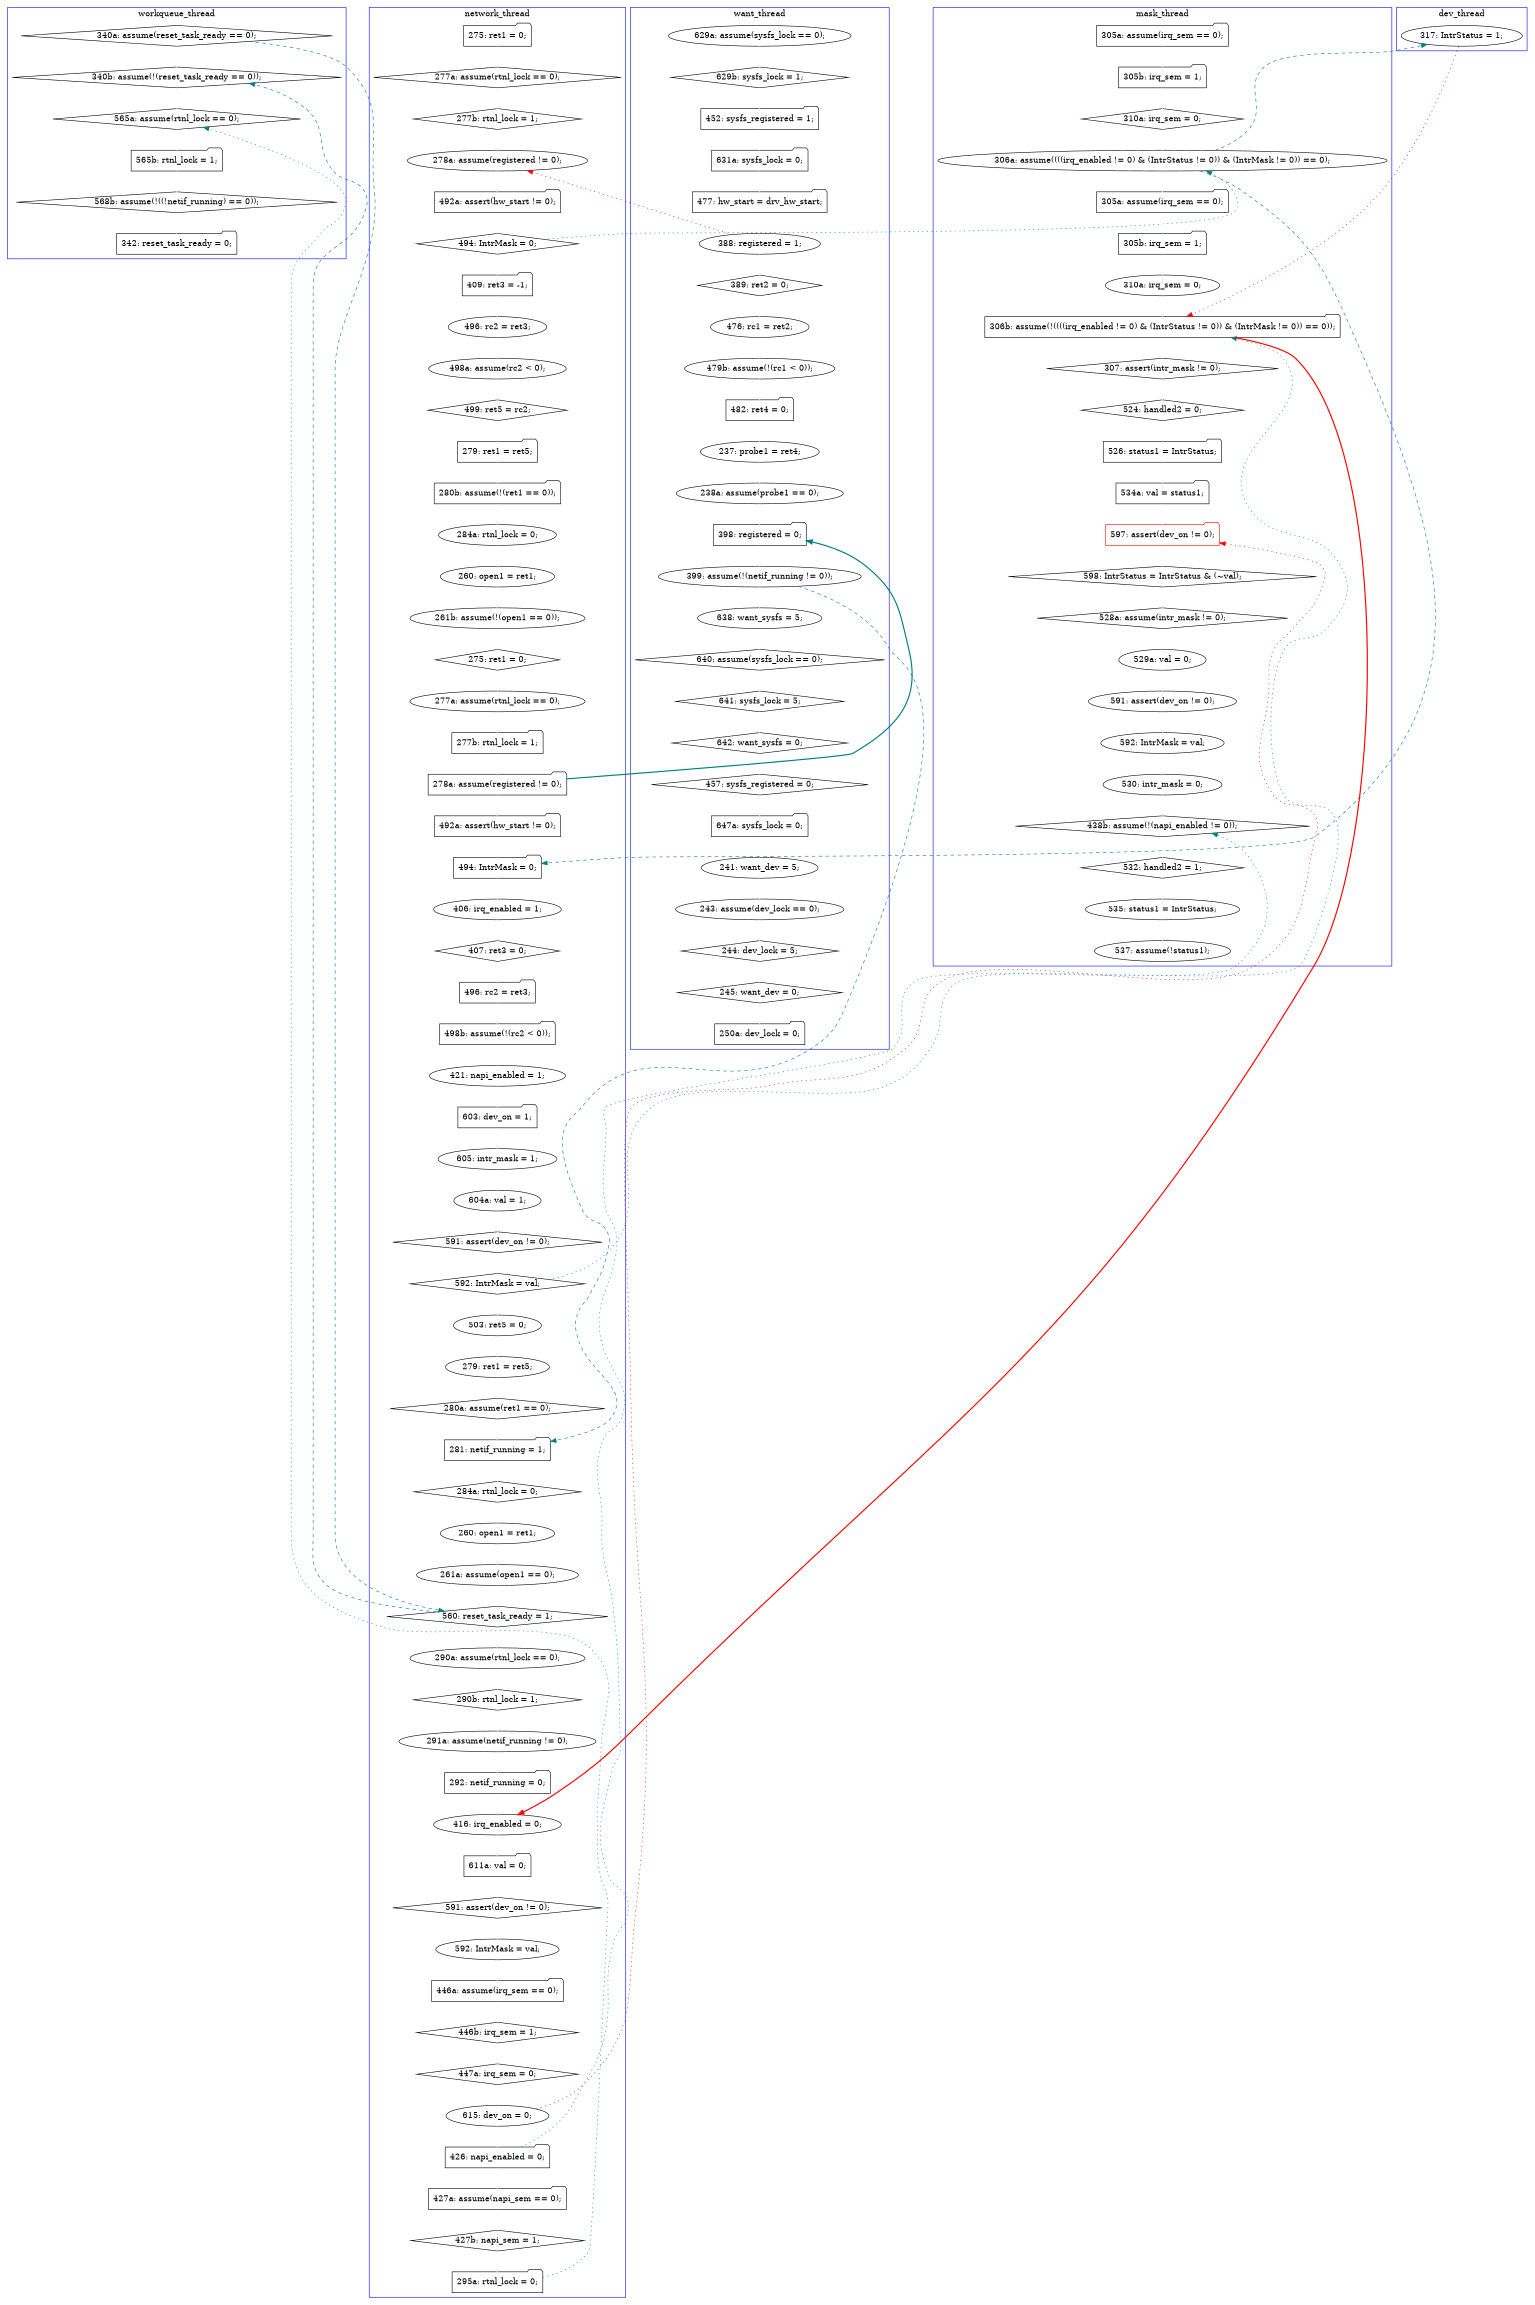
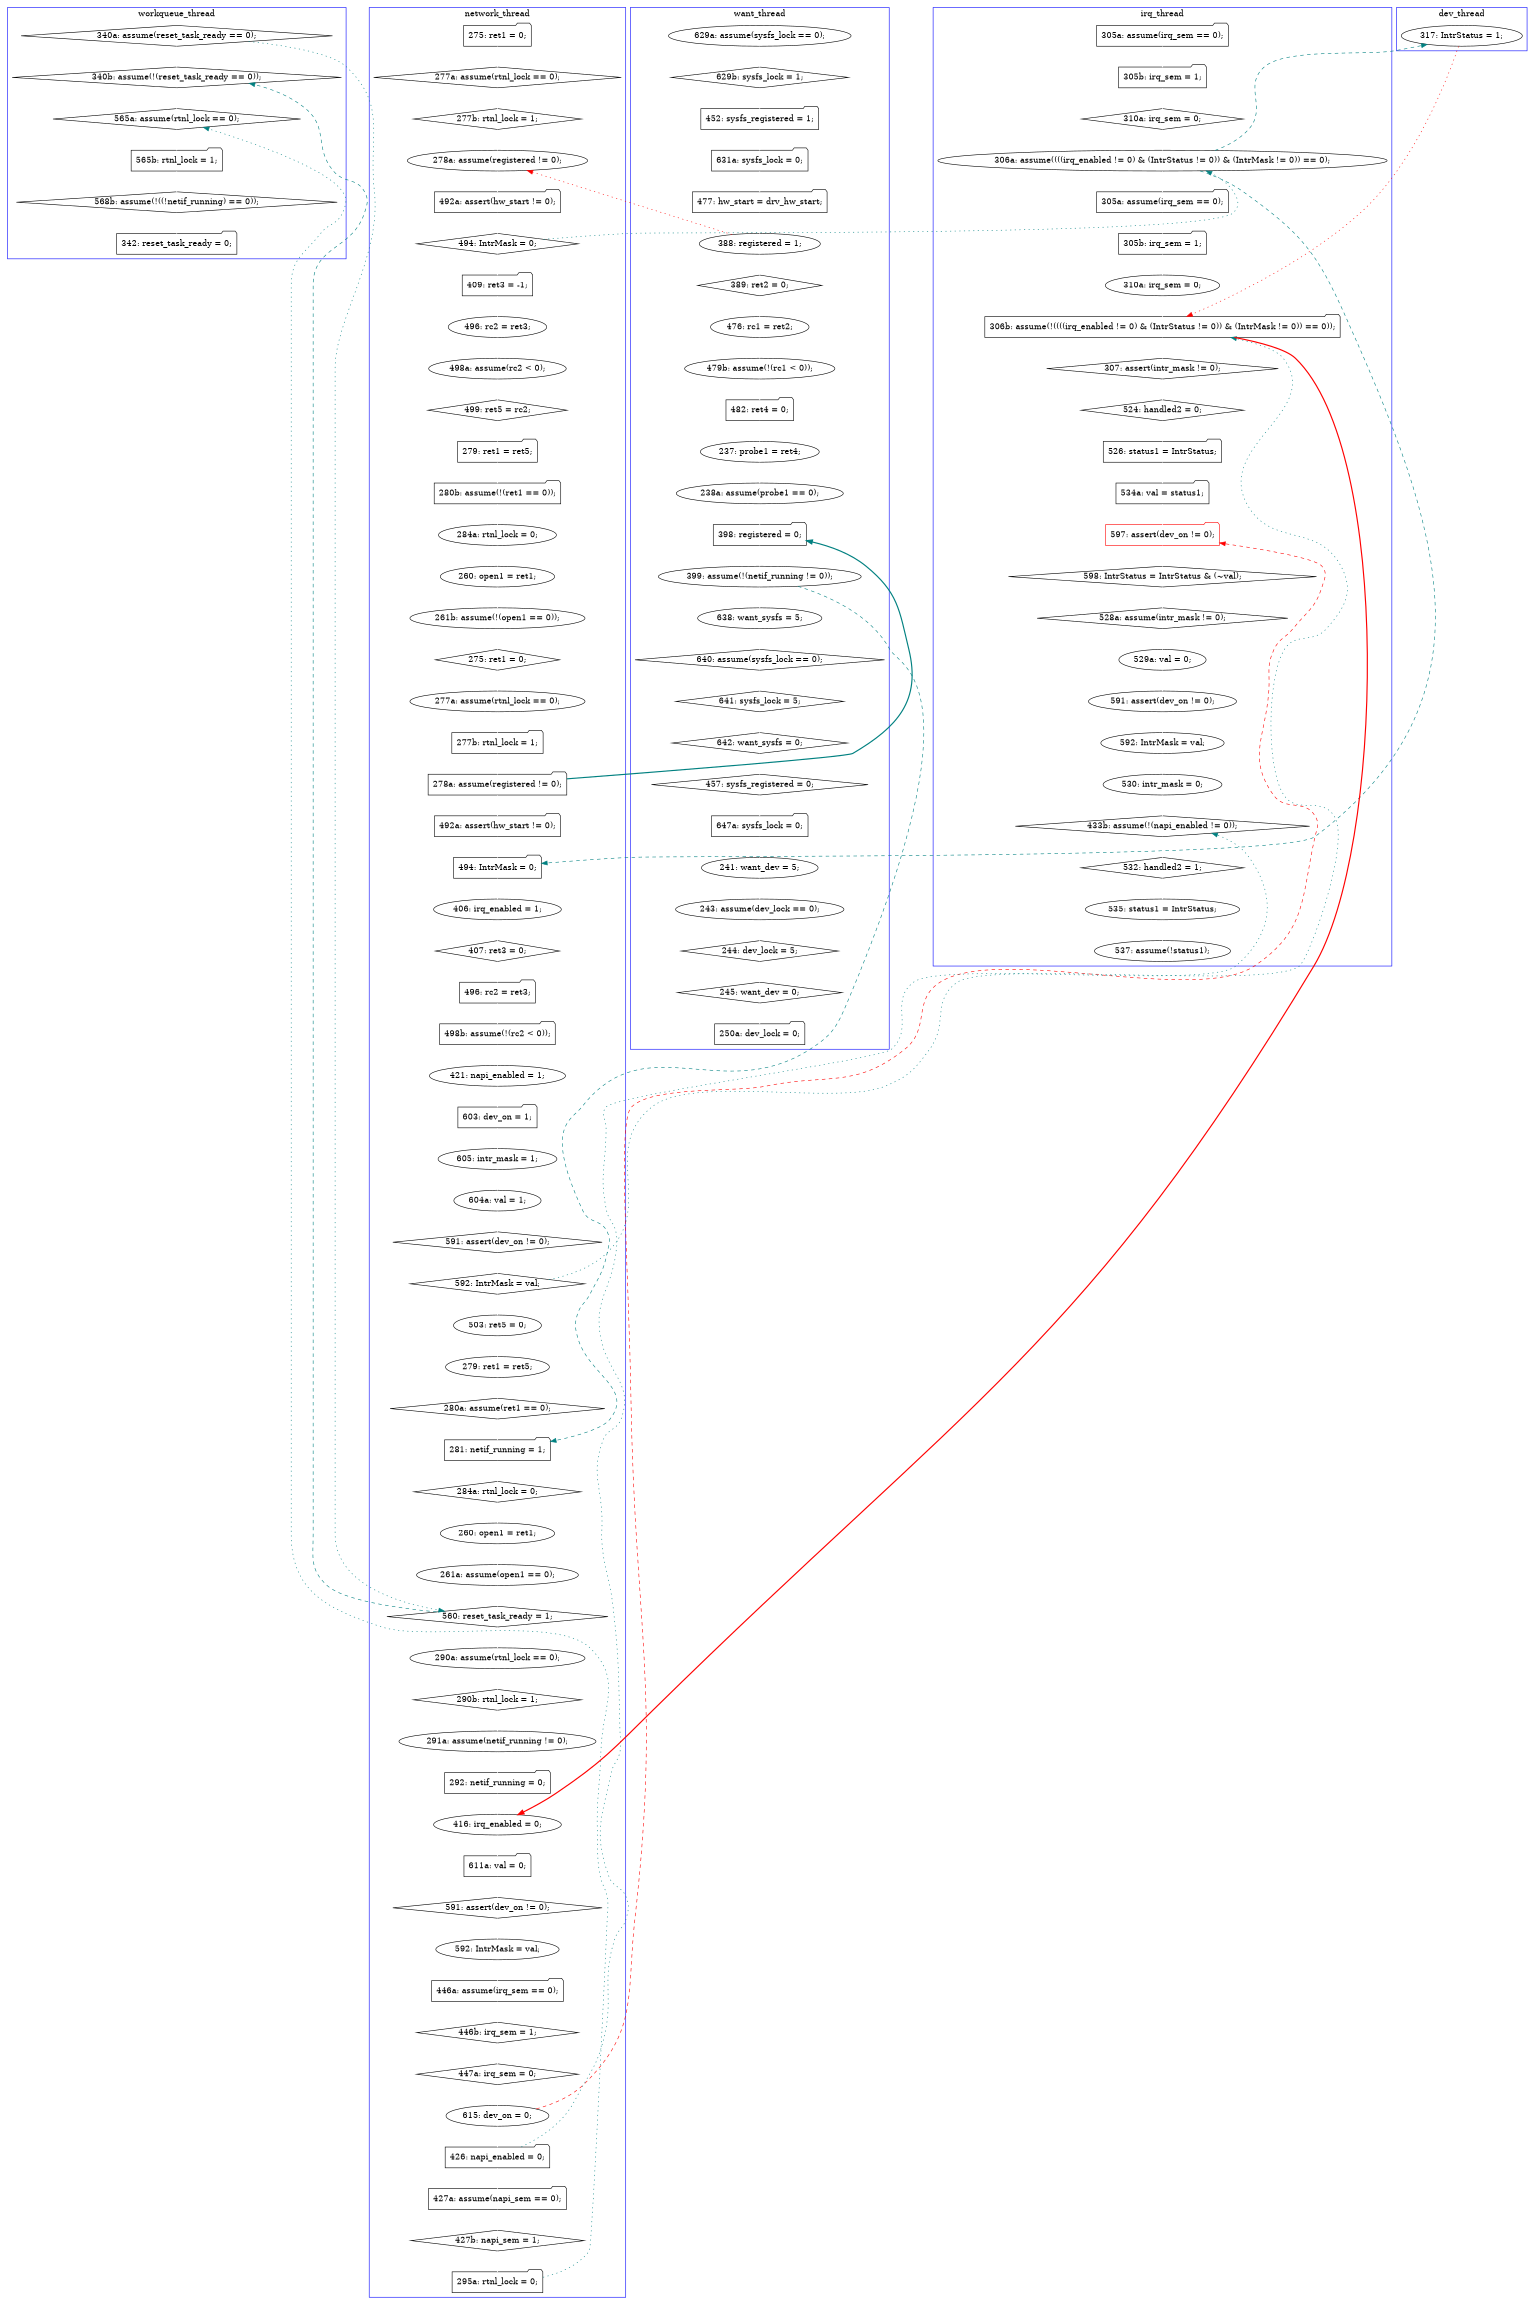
(1162, 14) -> (1162, 14)
(335, 812) -> (335, 812)
(1162, 826) -> (1162, 826)
(788, 1082) -> (788, 1082)
